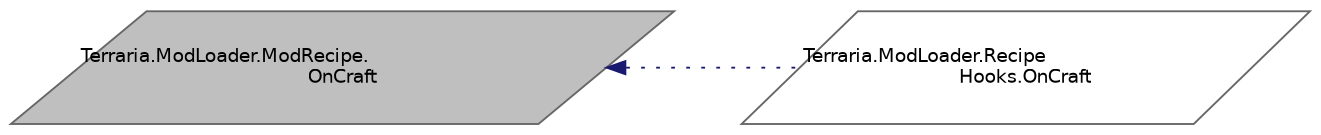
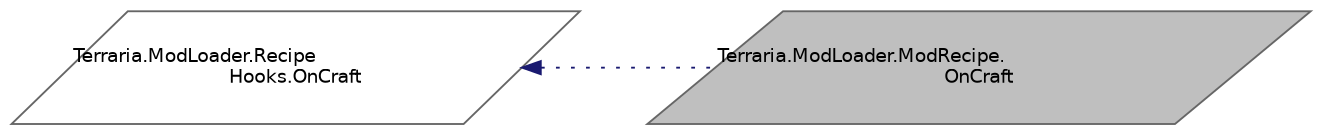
(713, 68) -> (628, 68)
